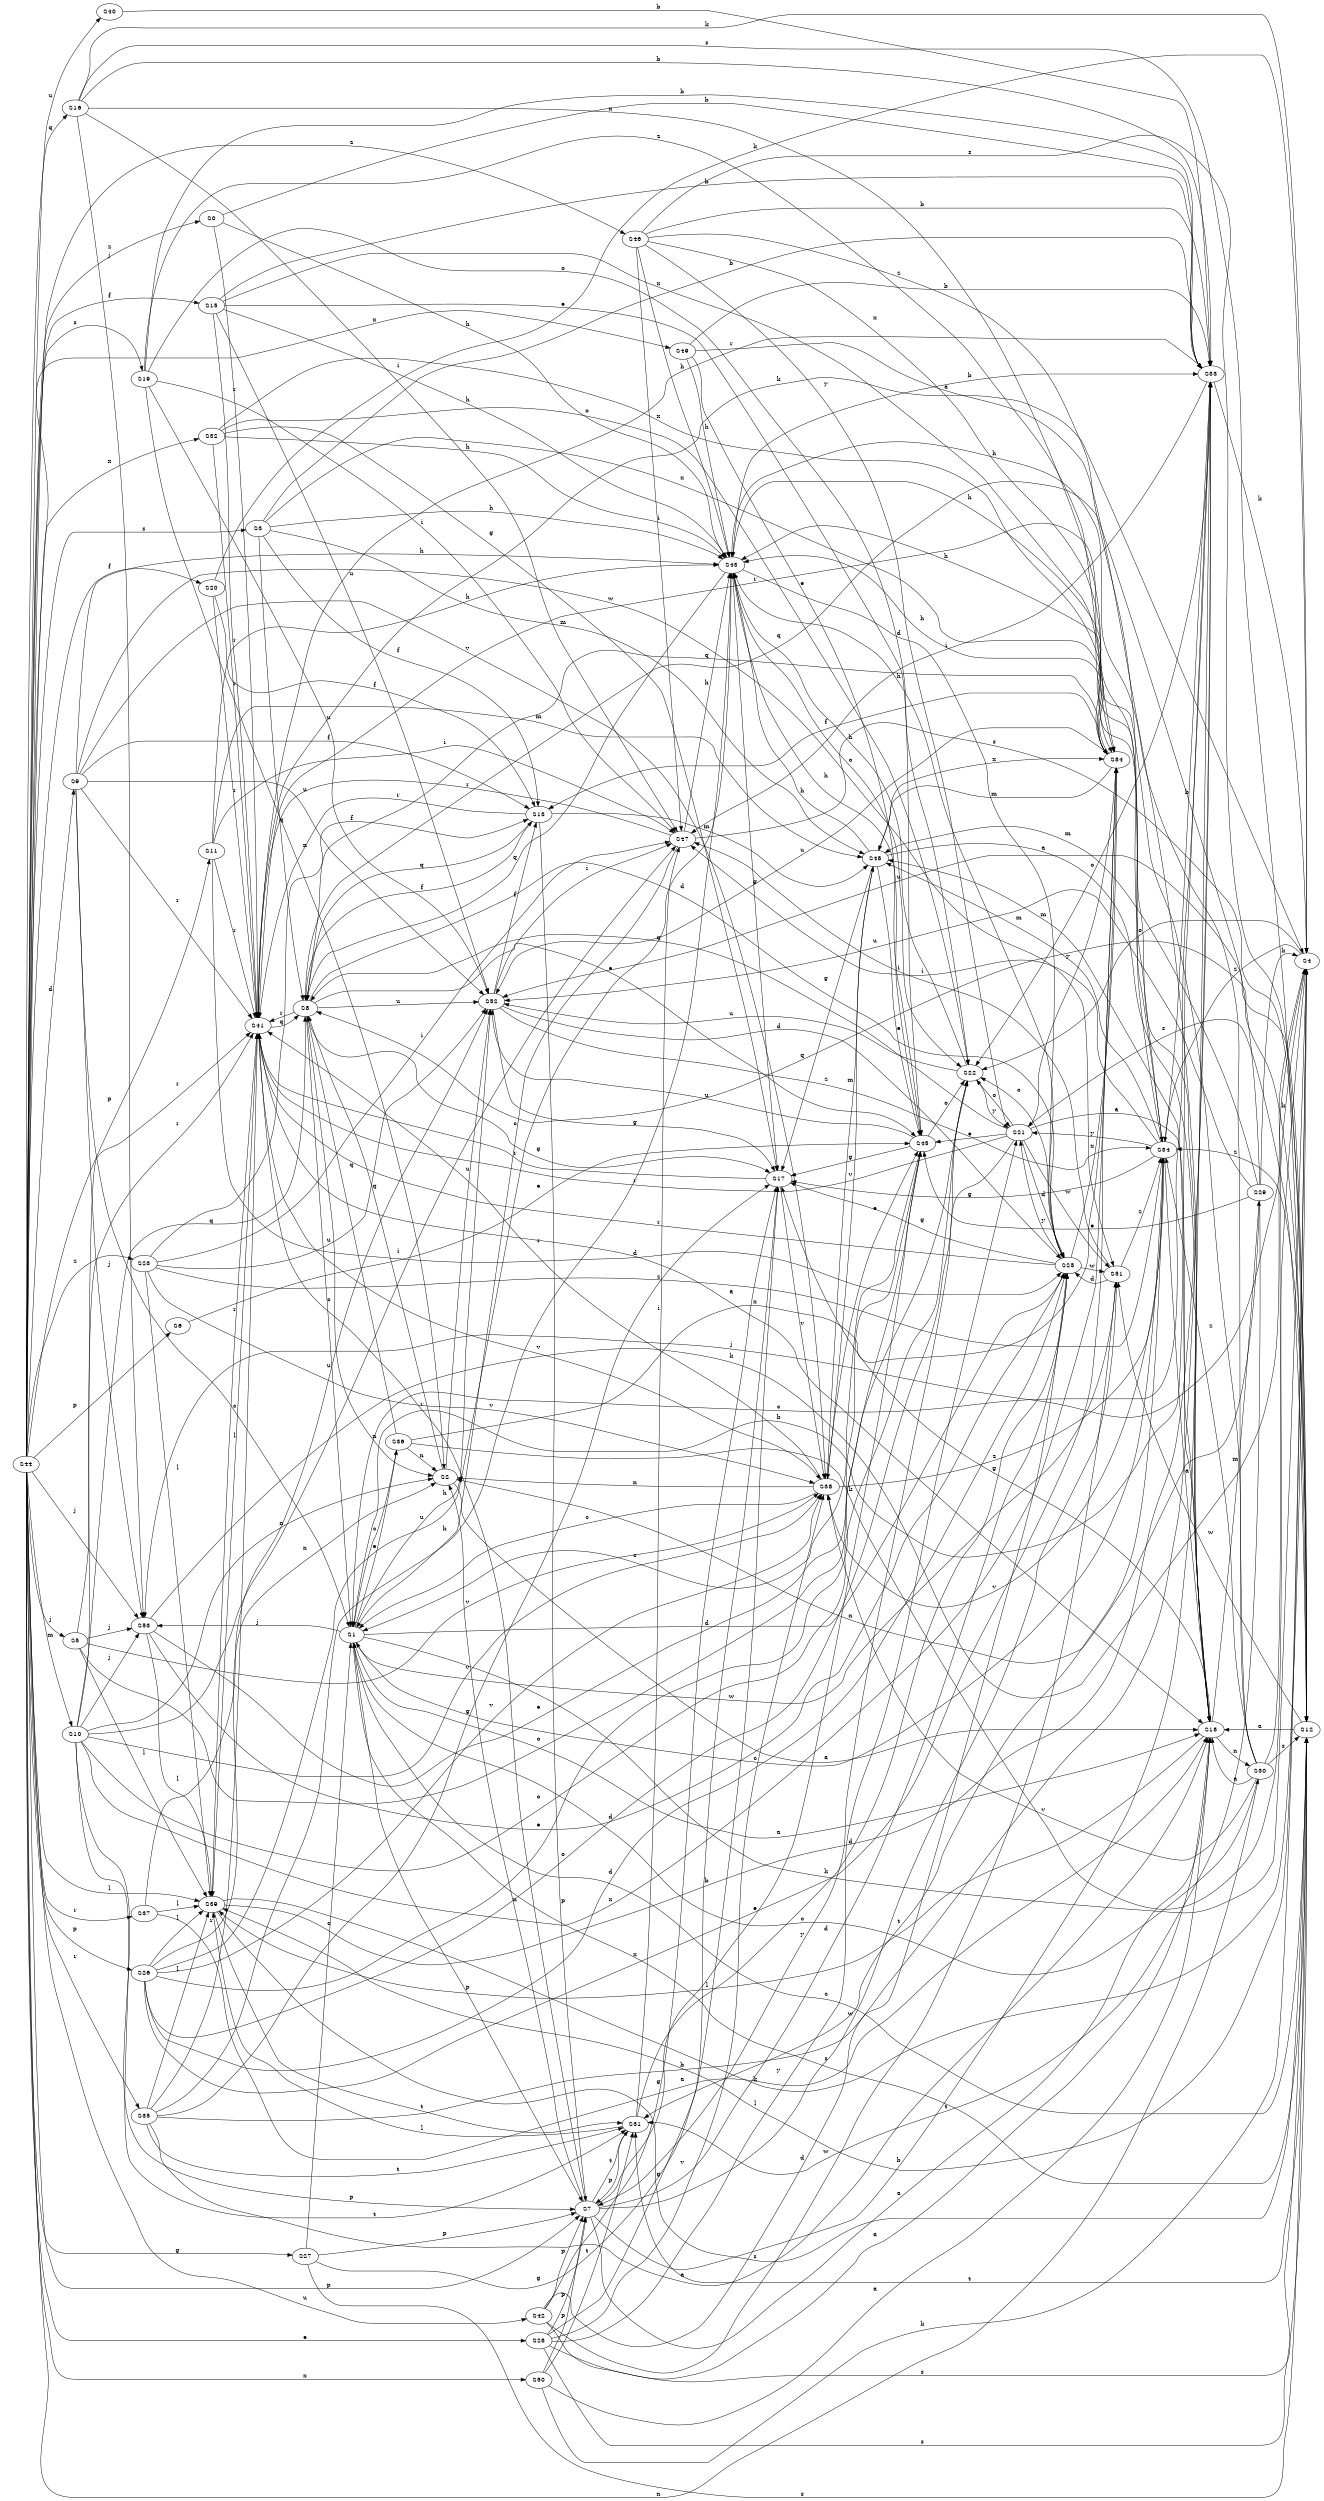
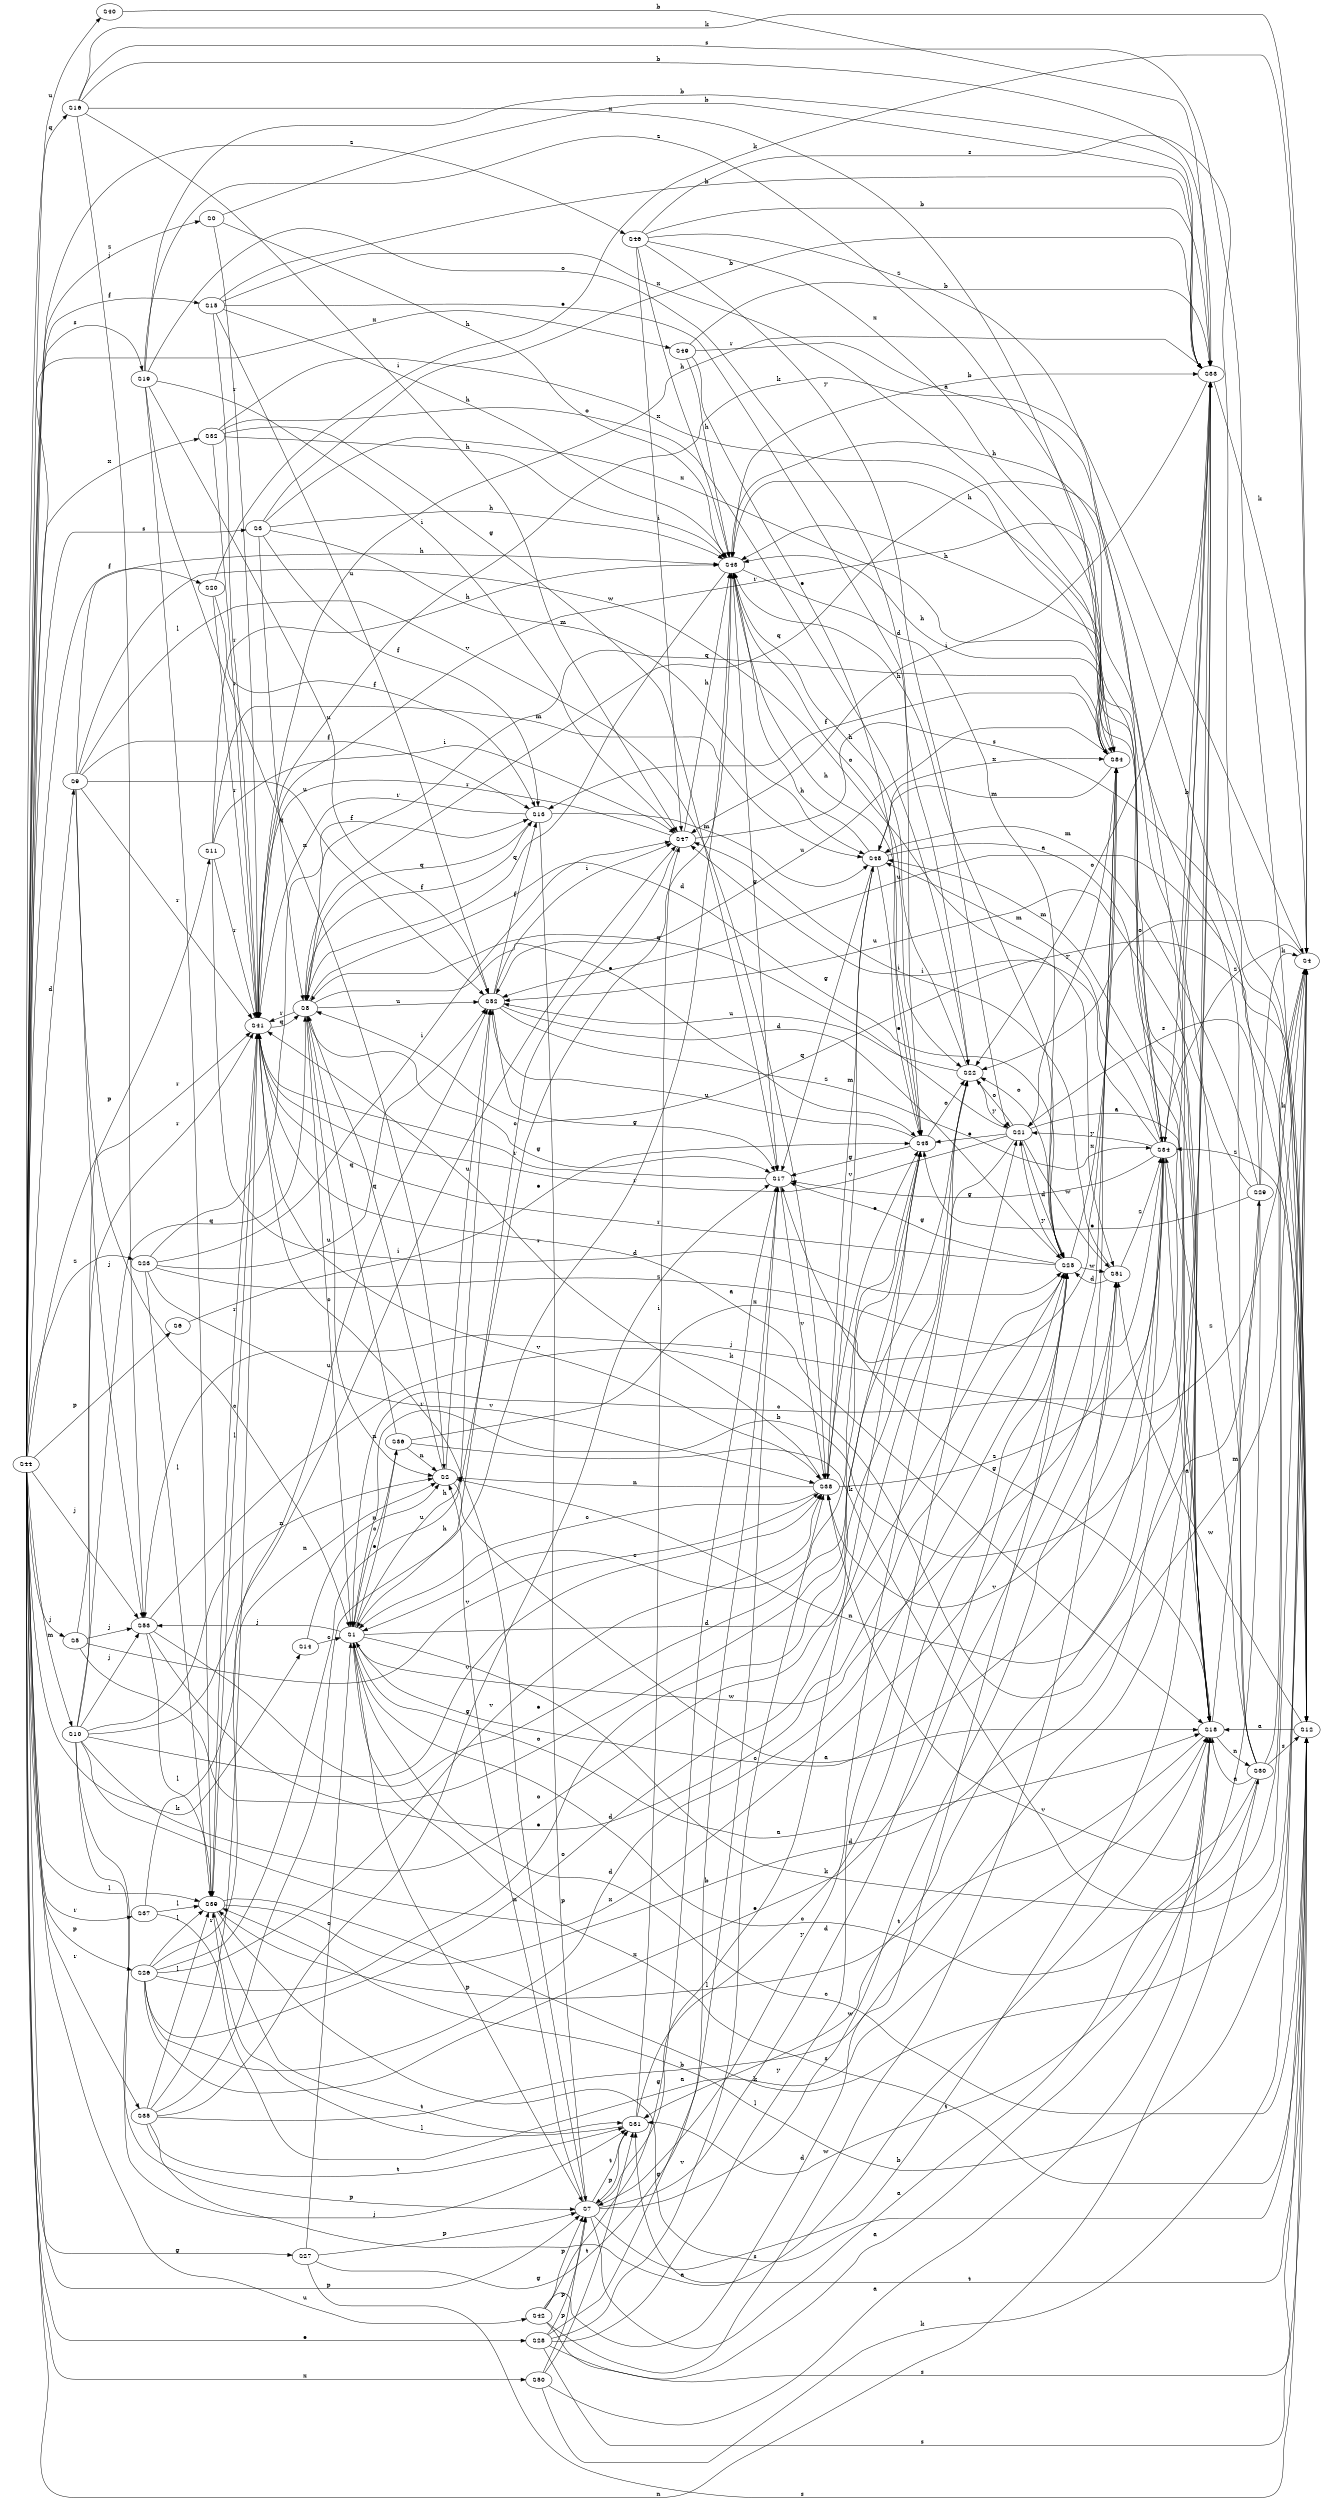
none -> (305, 1647)
(140, 1772) -> (195, 1139)
(375, 2214) -> (375, 2214)
